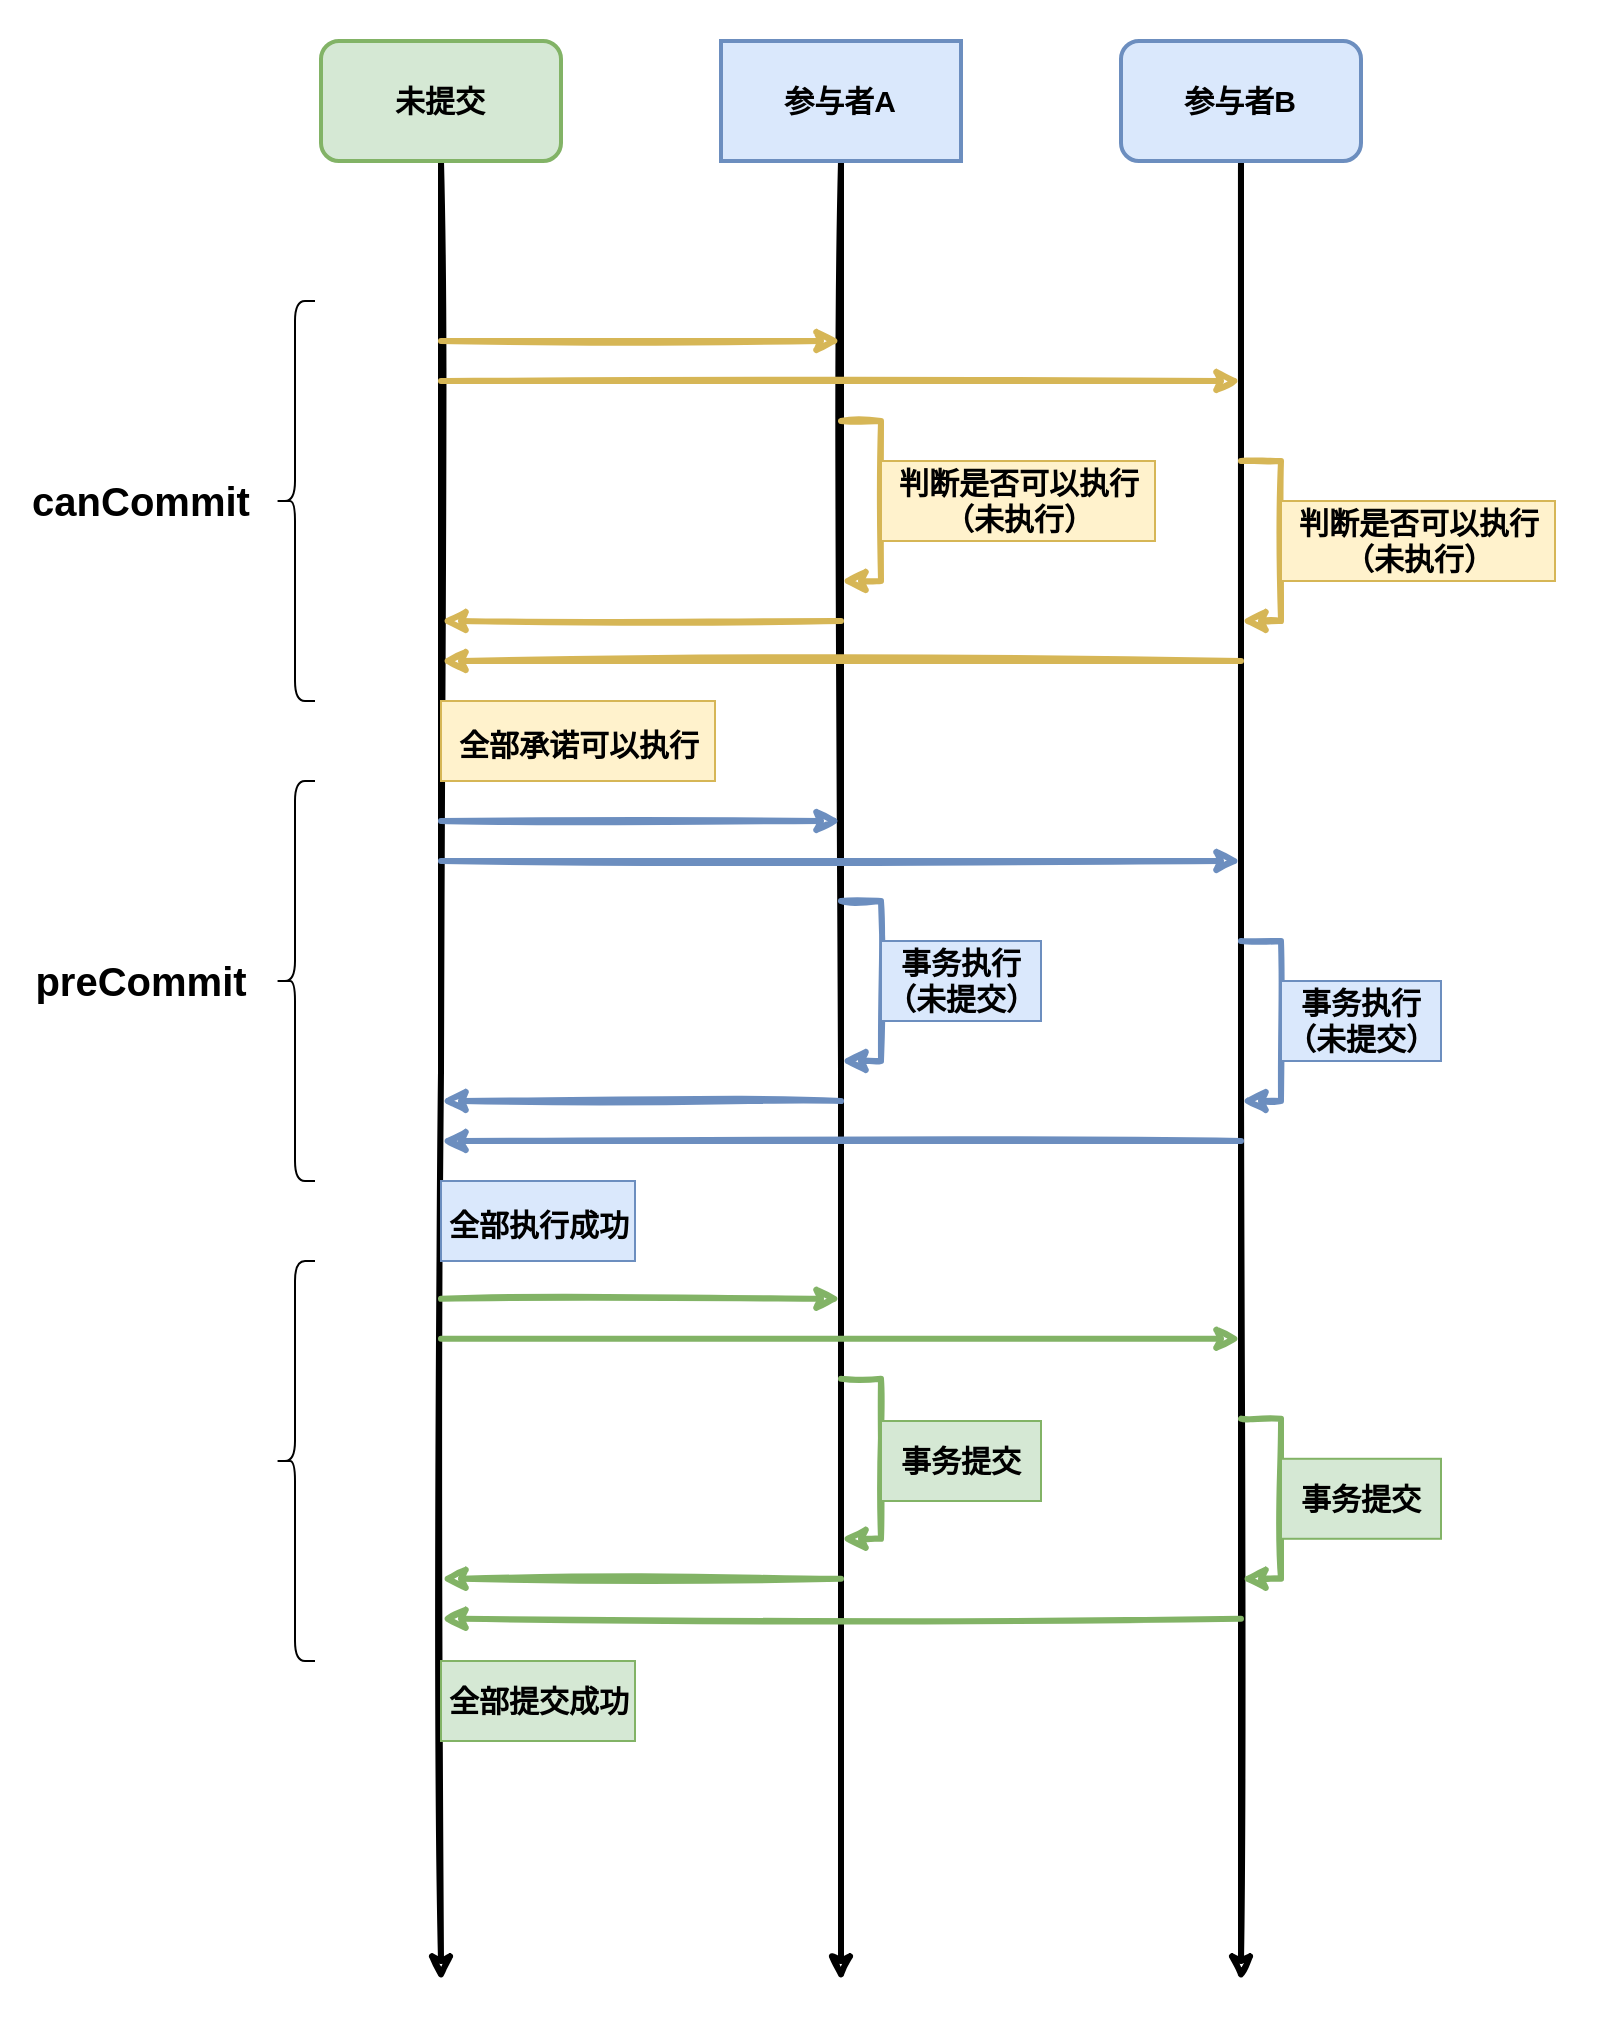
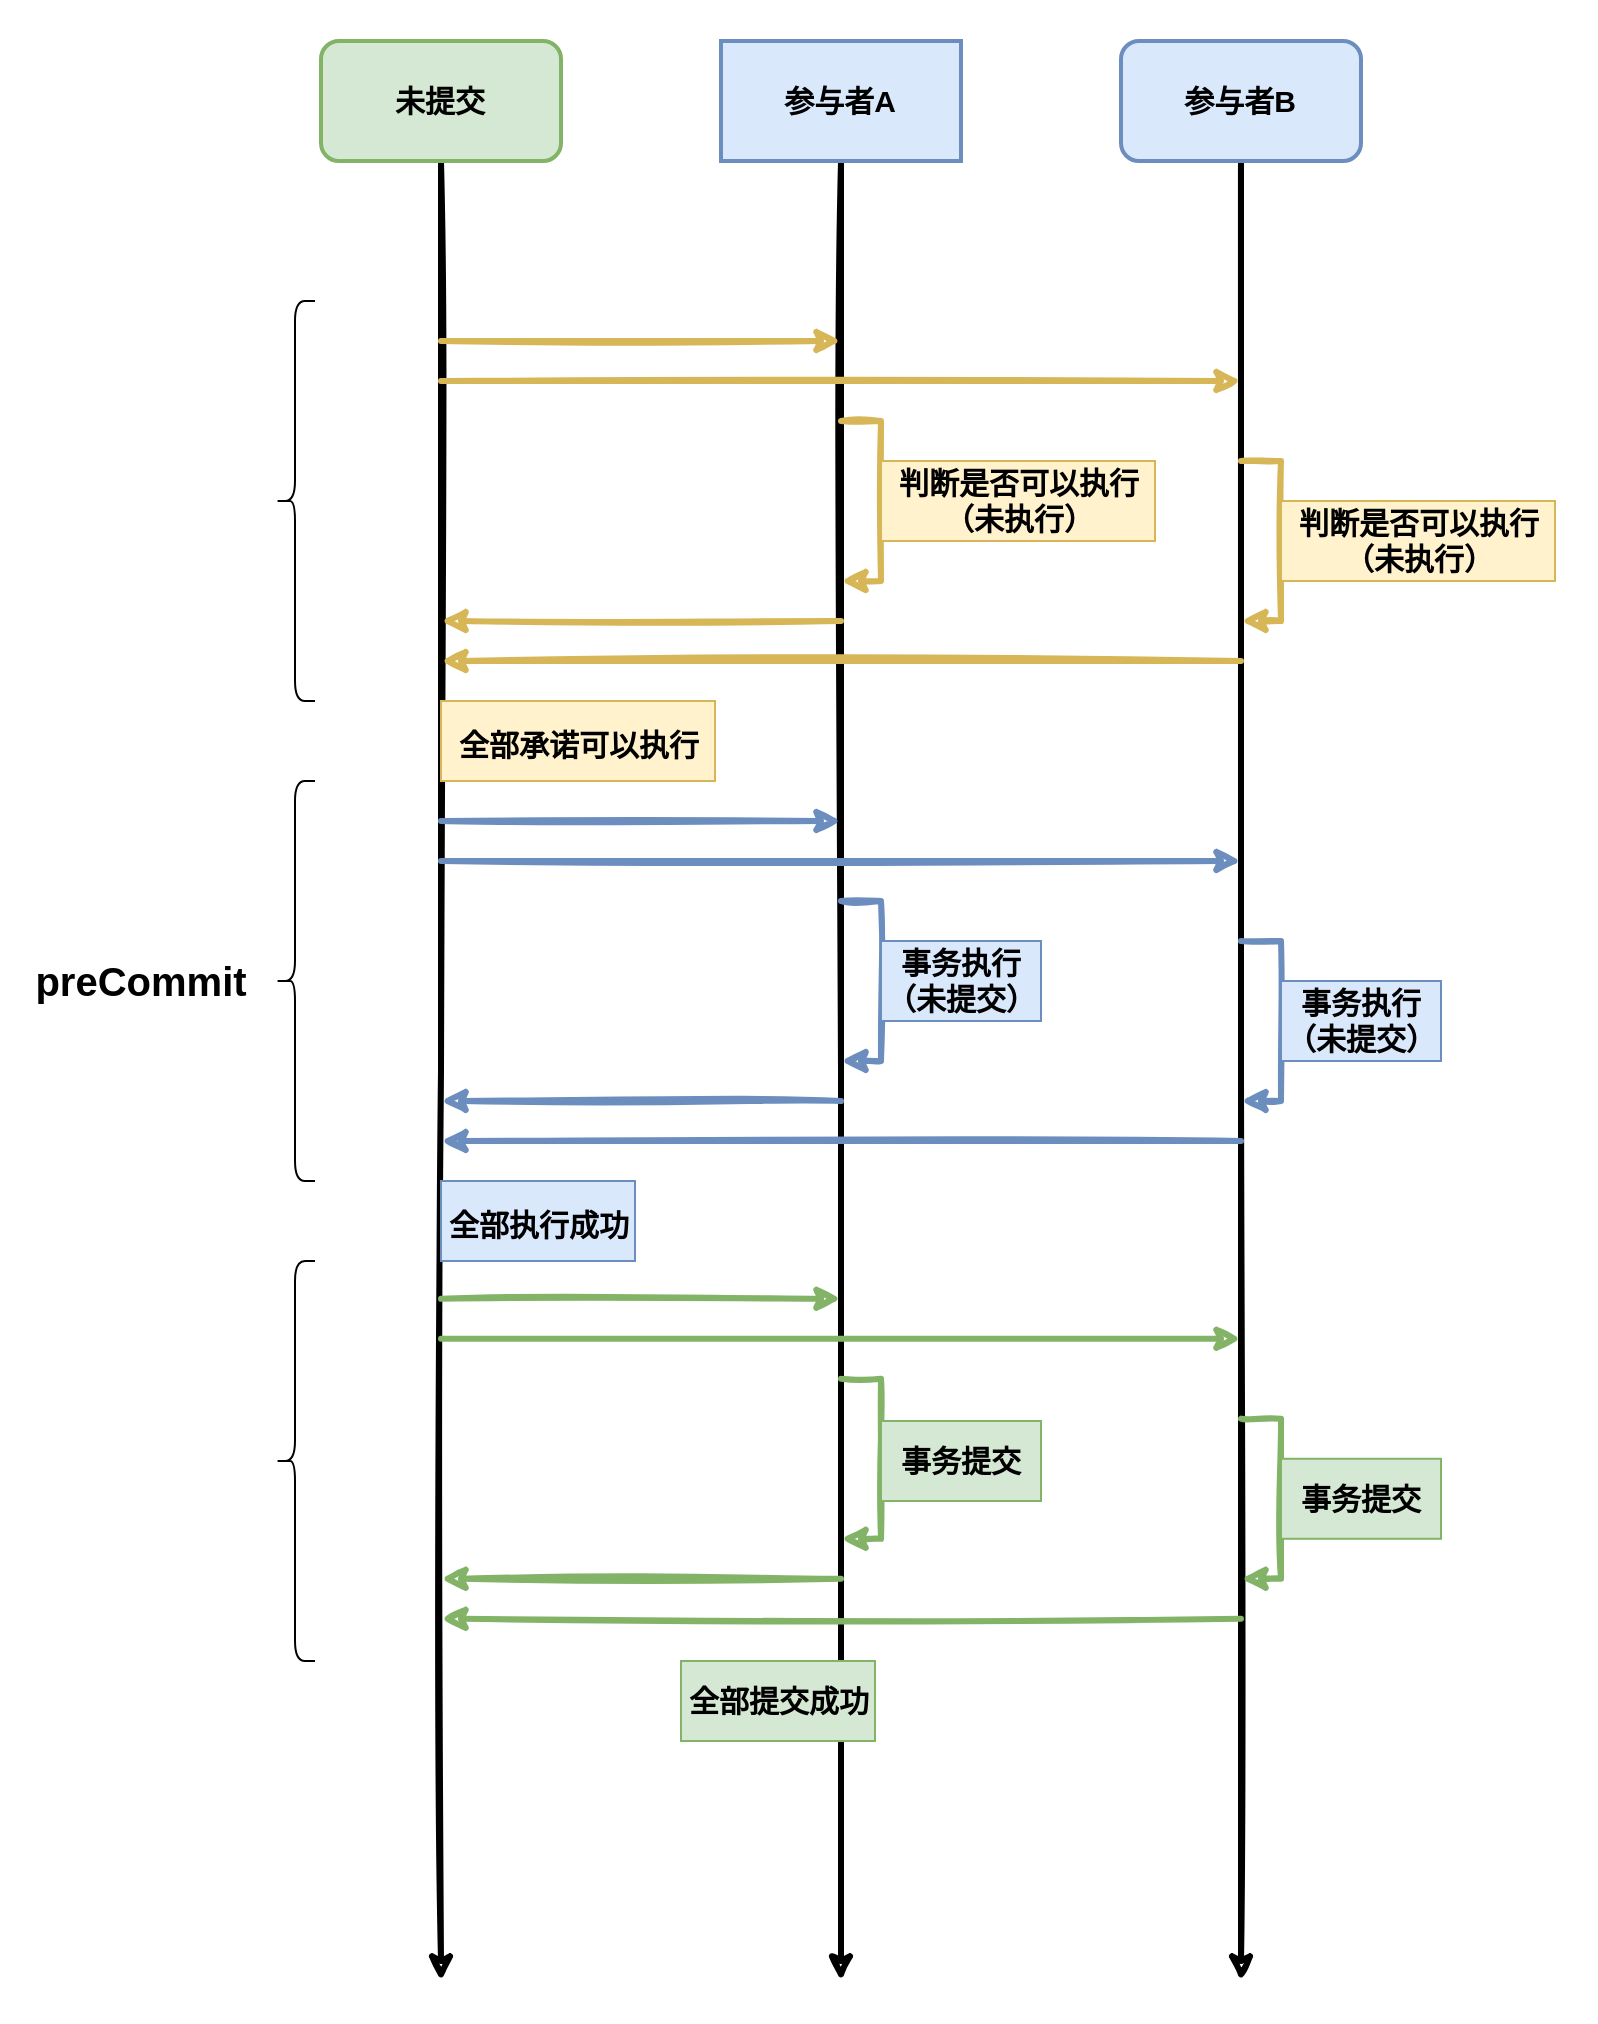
(141, 501) -> none
(538, 1701) -> (778, 1701)
